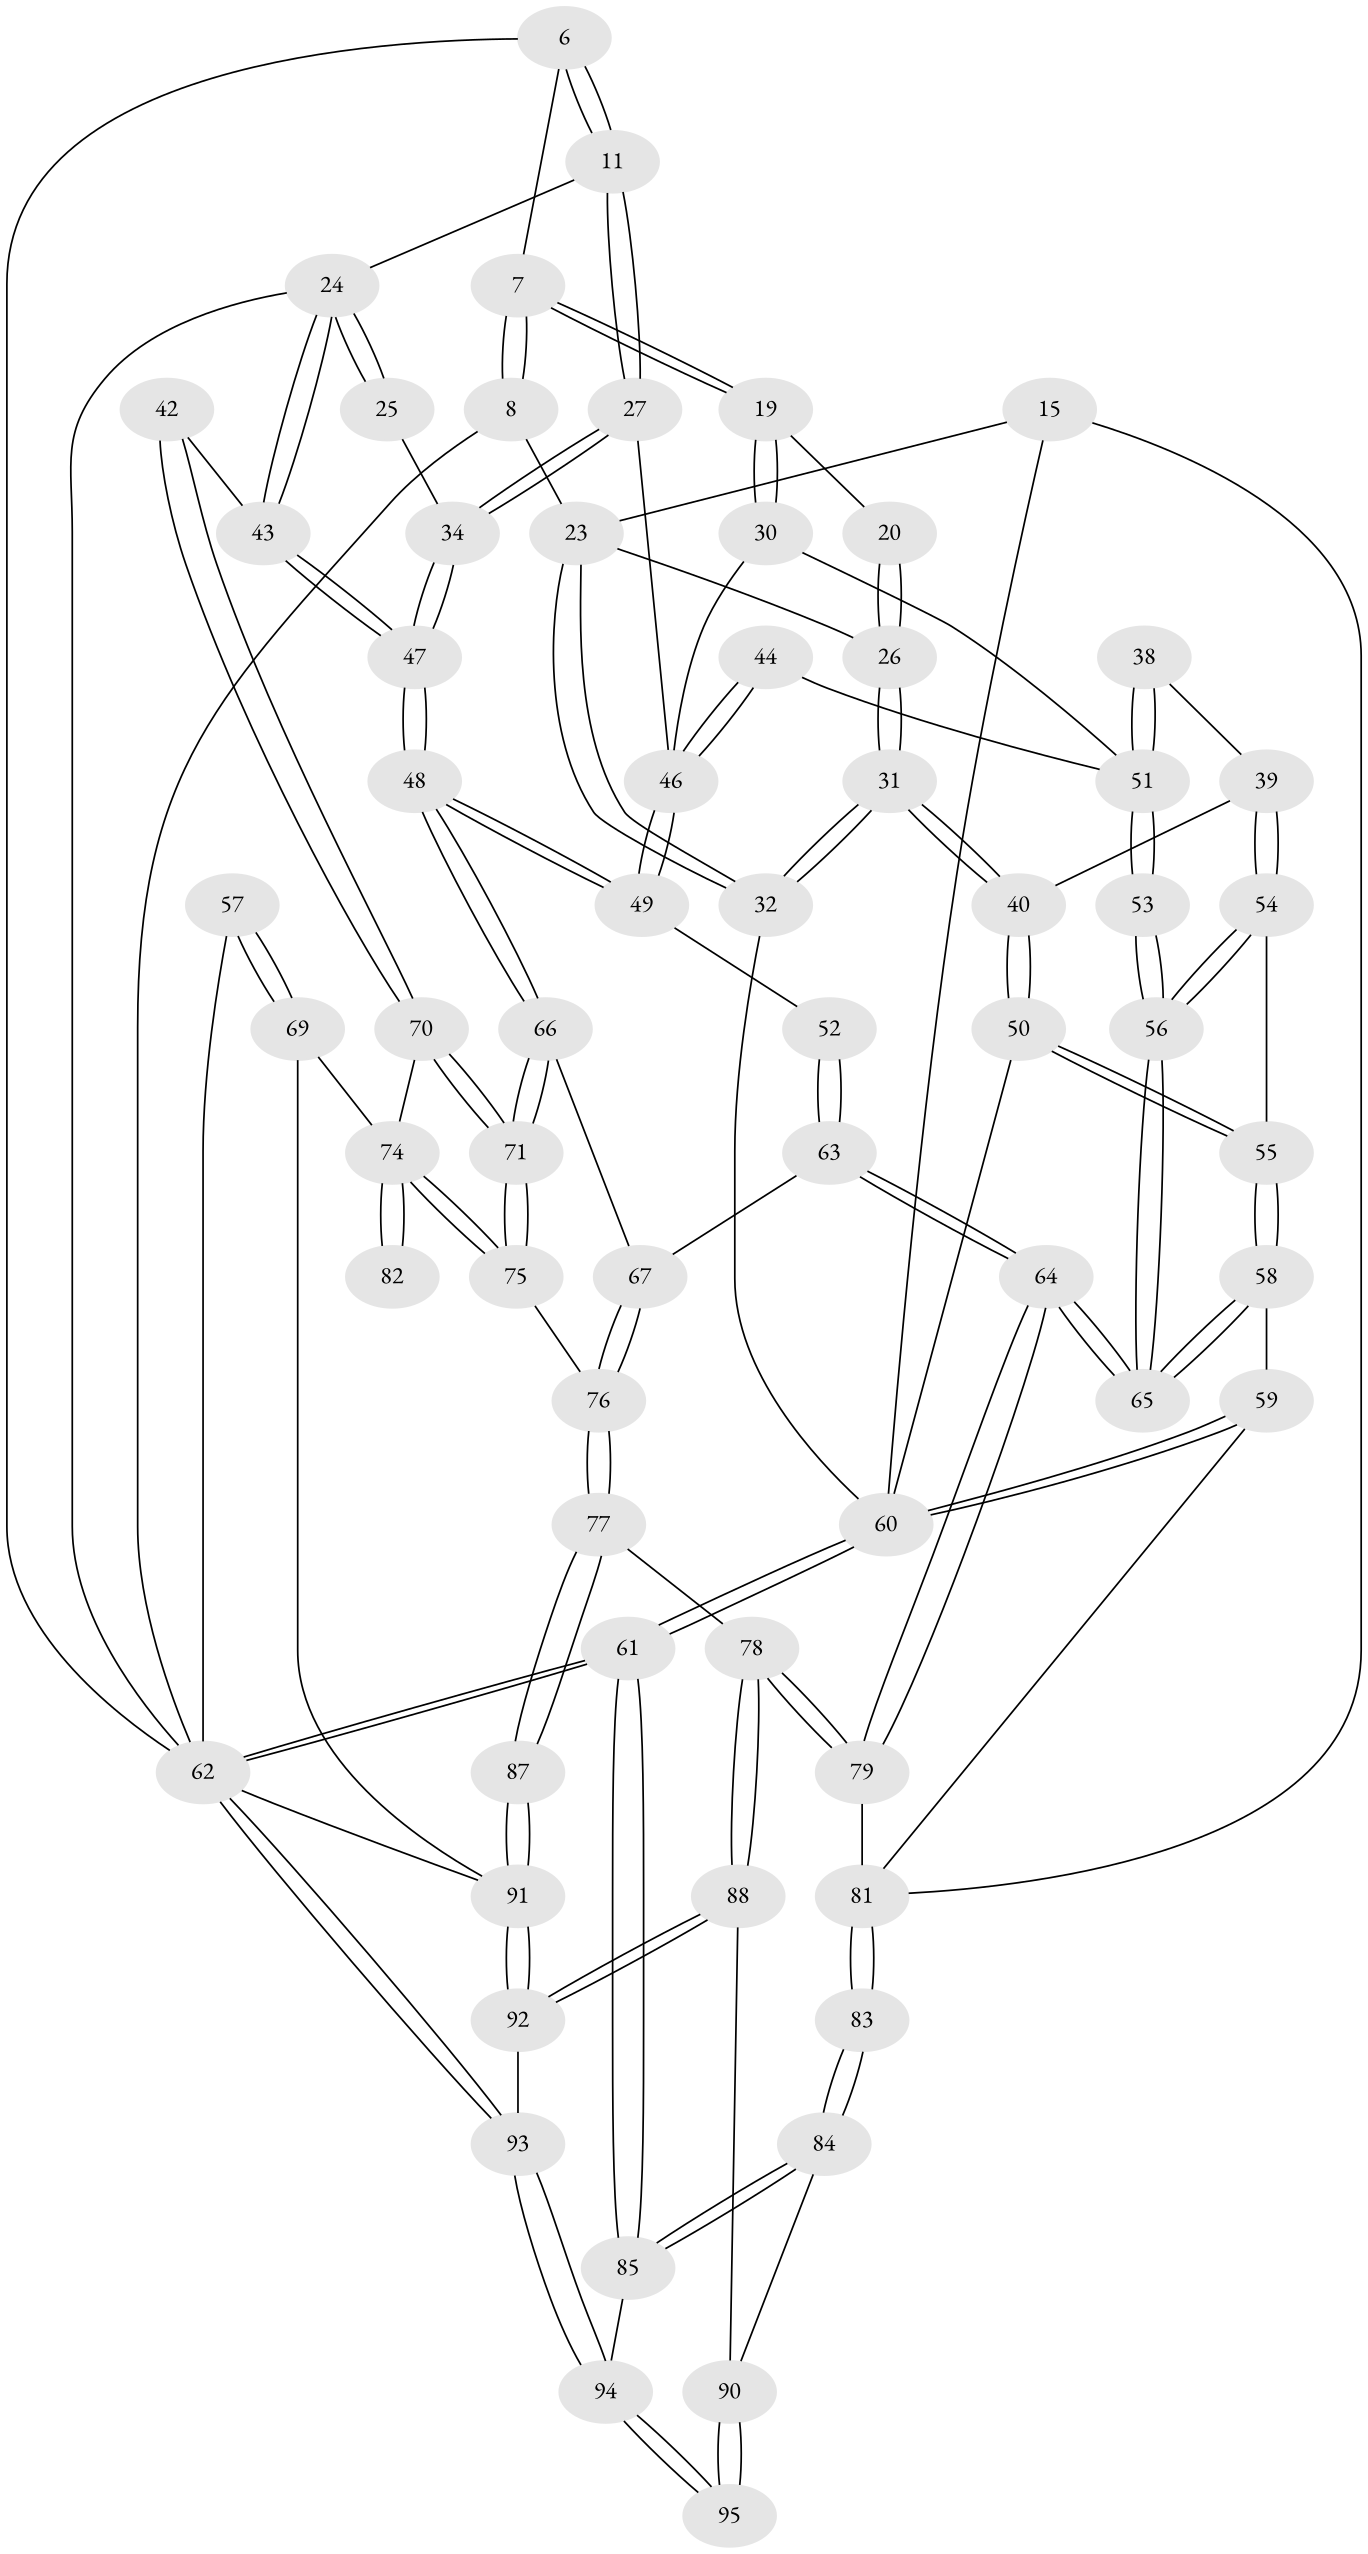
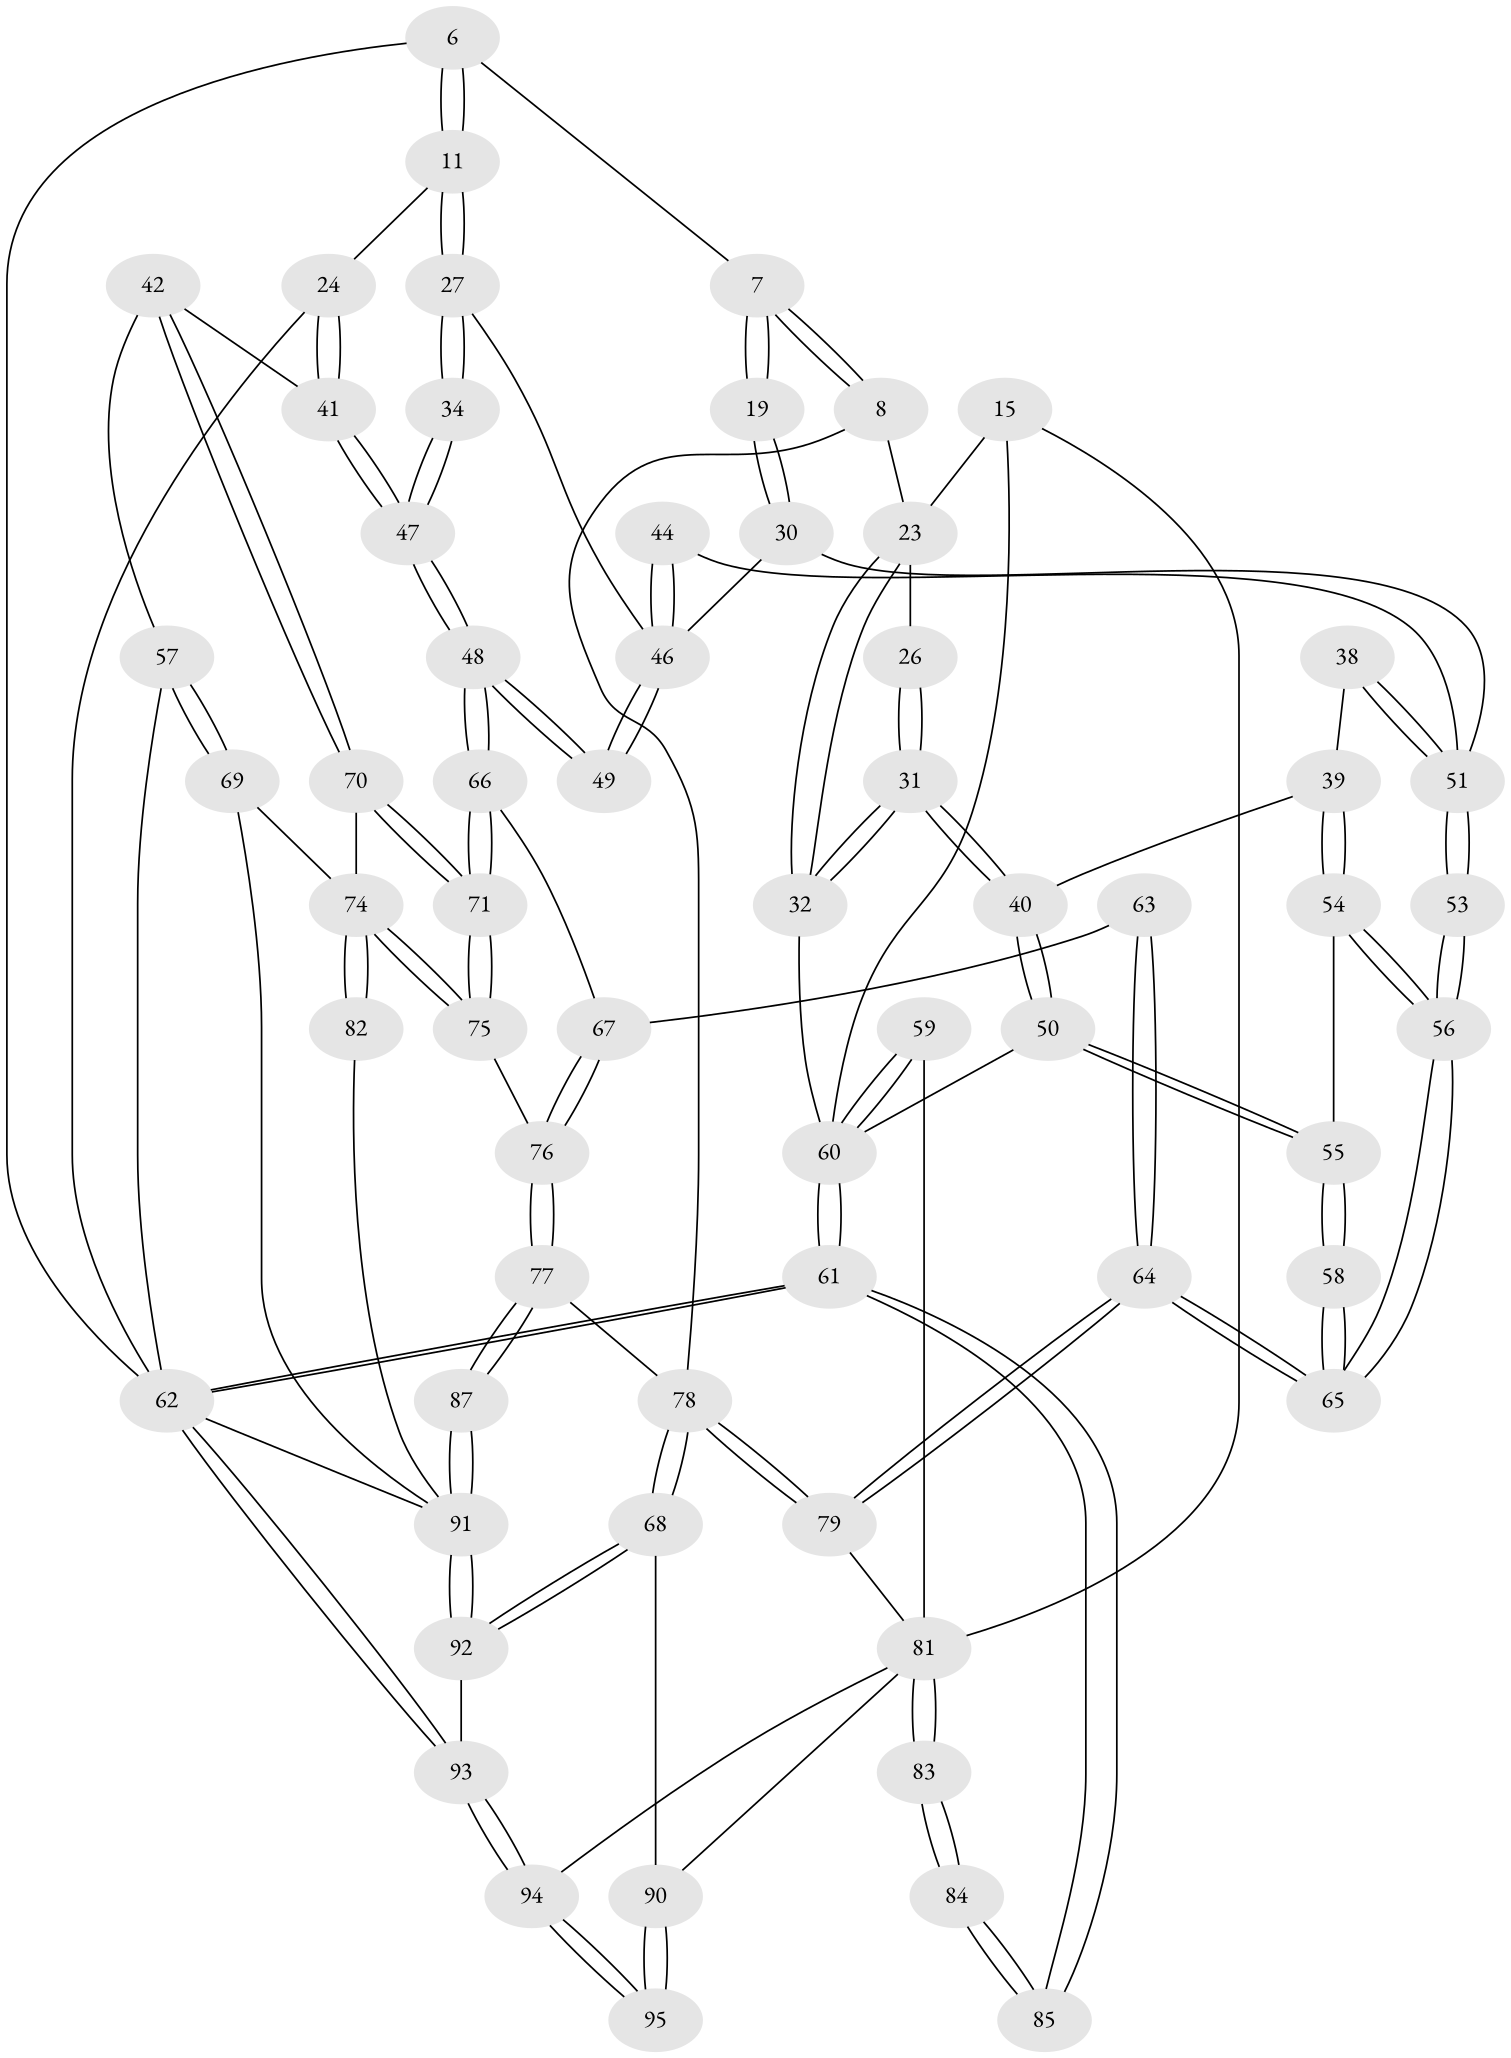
(387, 410) -> none
none -> (111, 472)
(263, 533) -> (329, 410)
(890, 533) -> none
(829, 1029) -> none
(138, 1031) -> (682, 782)
none -> (365, 1286)
(1267, 1339) -> none
(738, 1896) -> (656, 1525)
(777, 2268) -> (790, 1772)
(617, 2330) -> (719, 1761)
